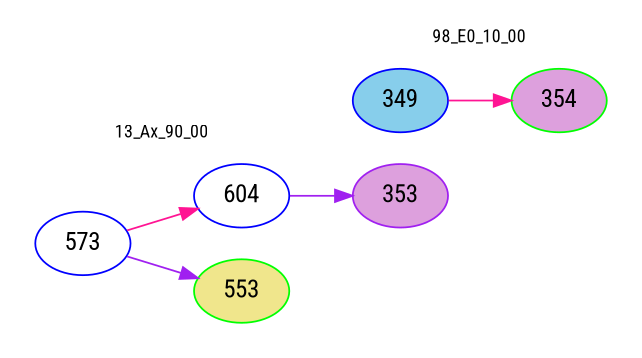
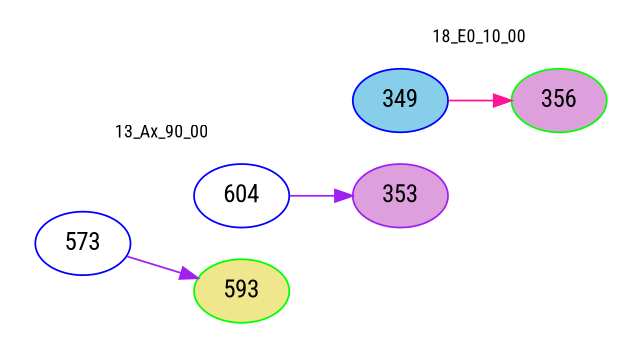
(480, 38) -> (480, 38)
(559, 101) -> (559, 101)
(154, 222) -> none
(242, 291) -> (242, 291)
